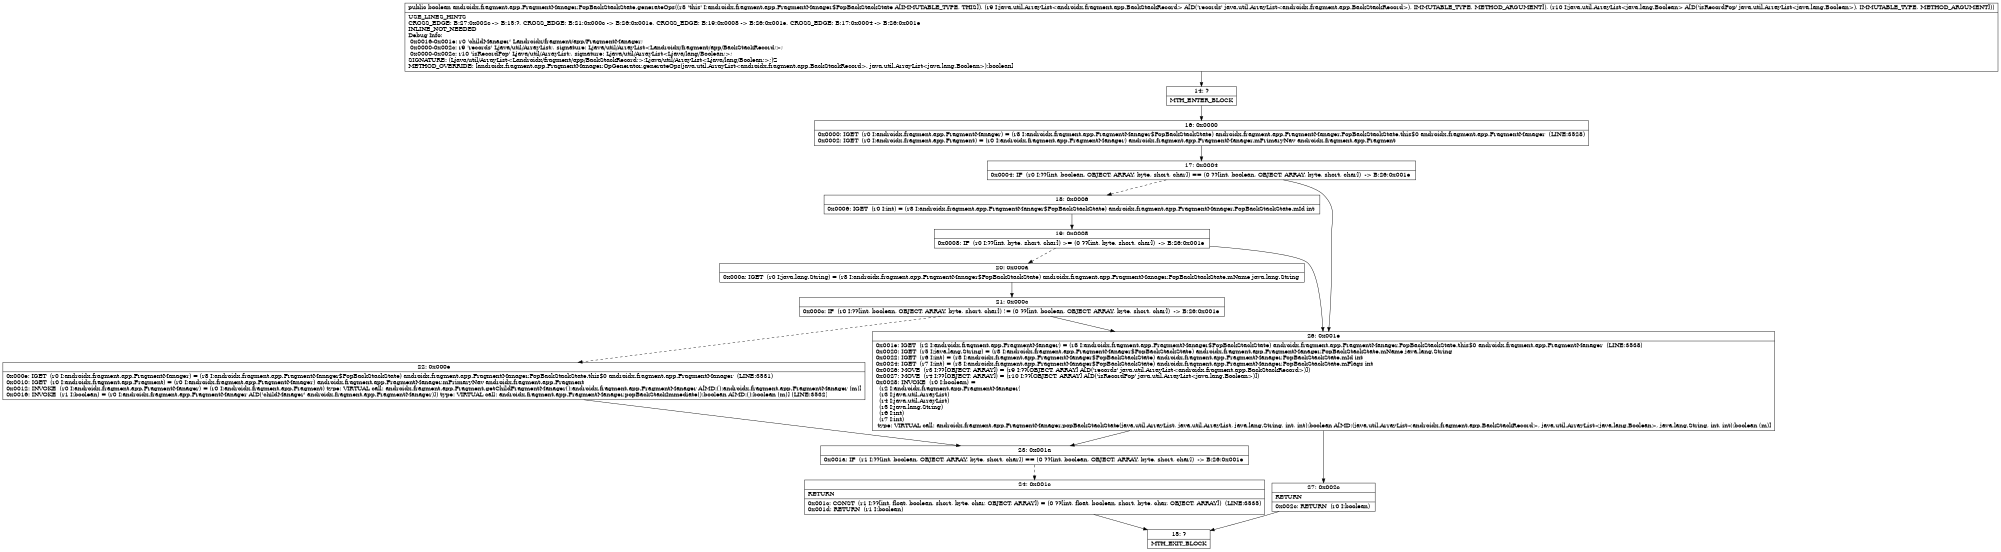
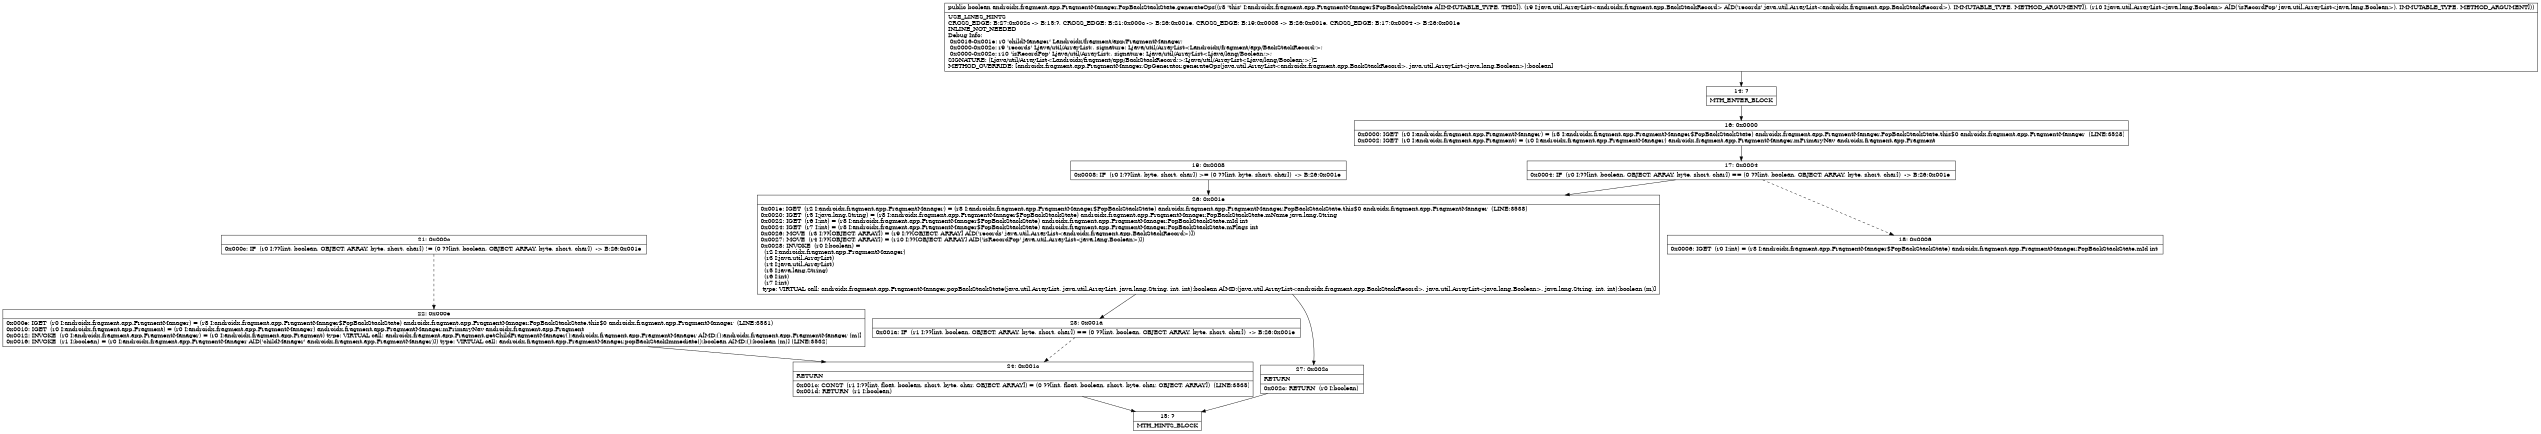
(1072, 220) -> none
(1012, 273) -> none
(1081, 323) -> none
(770, 423) -> (735, 354)
(1179, 544) -> (1167, 426)
